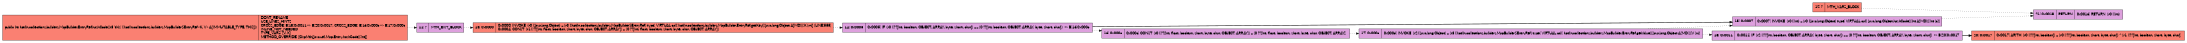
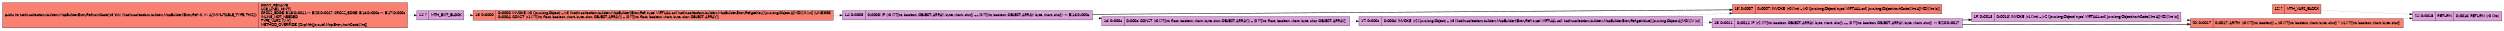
(1986, 17) -> (2407, 18)
none -> (2076, 17)
(1837, 21) -> (1837, 9)
